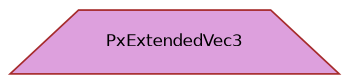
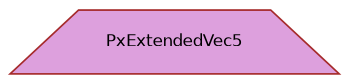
(175, 42) -> (175, 42)
